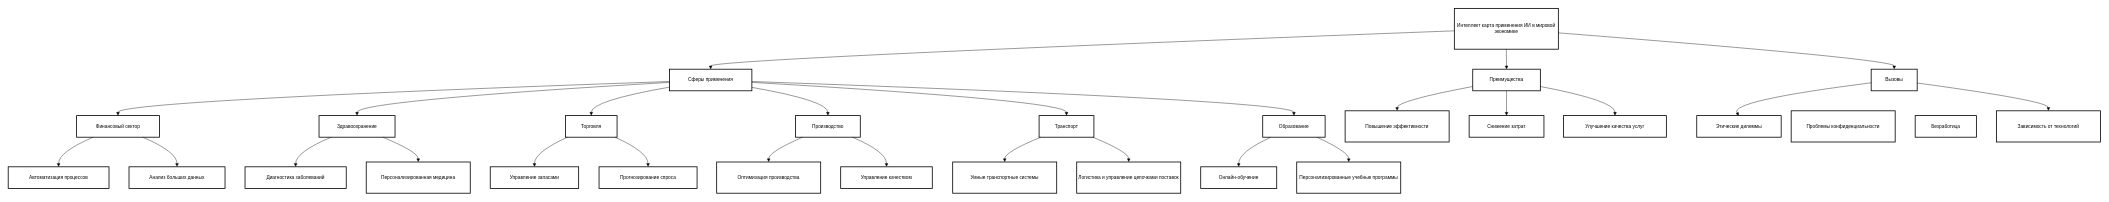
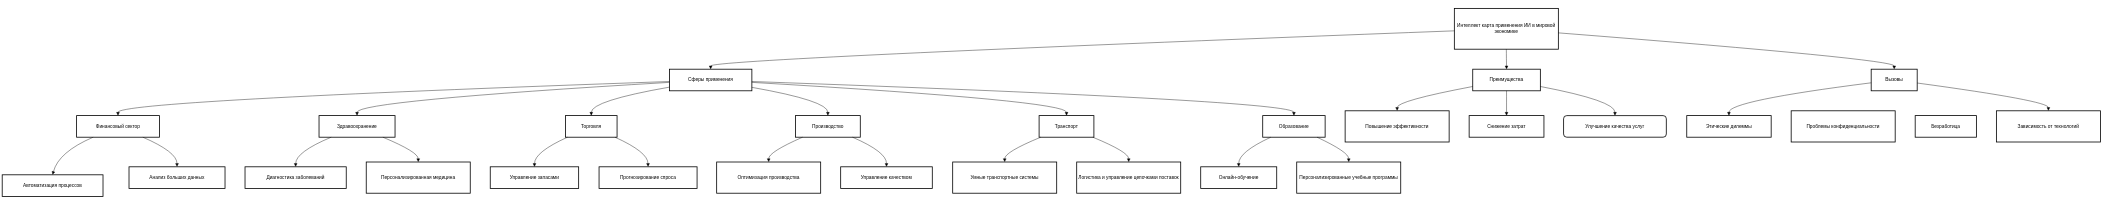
(1615, 126) -> (1615, 126)
(1739, 126) -> (1729, 126)
(59, 177) -> (53, 185)
